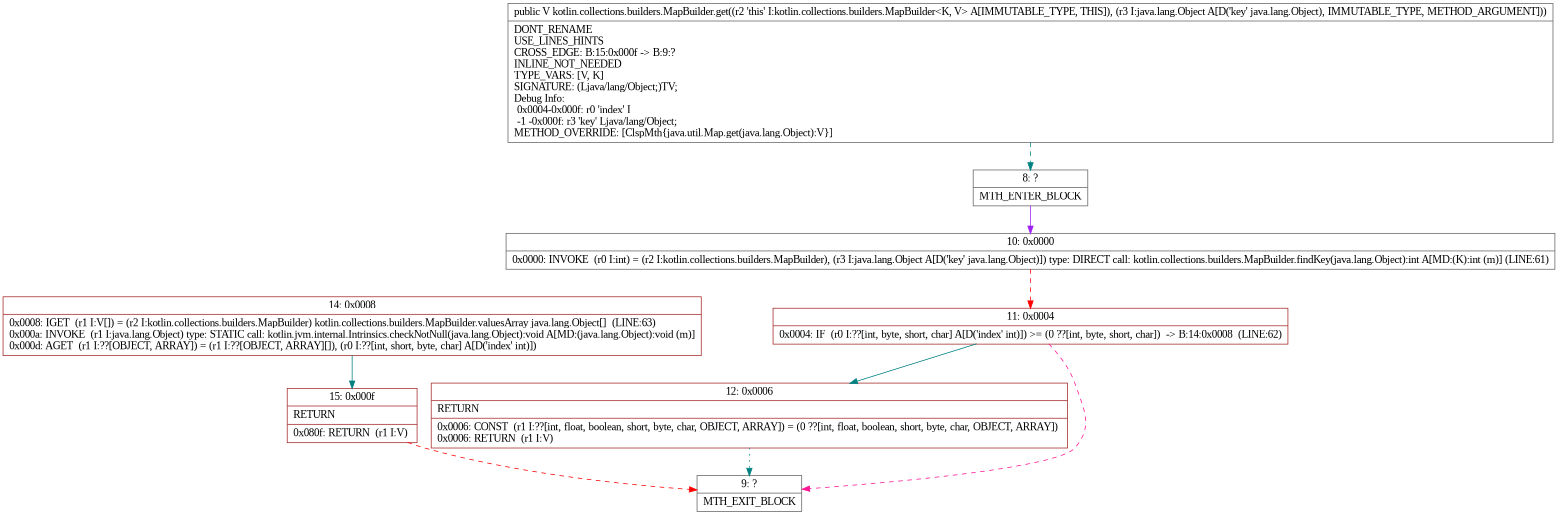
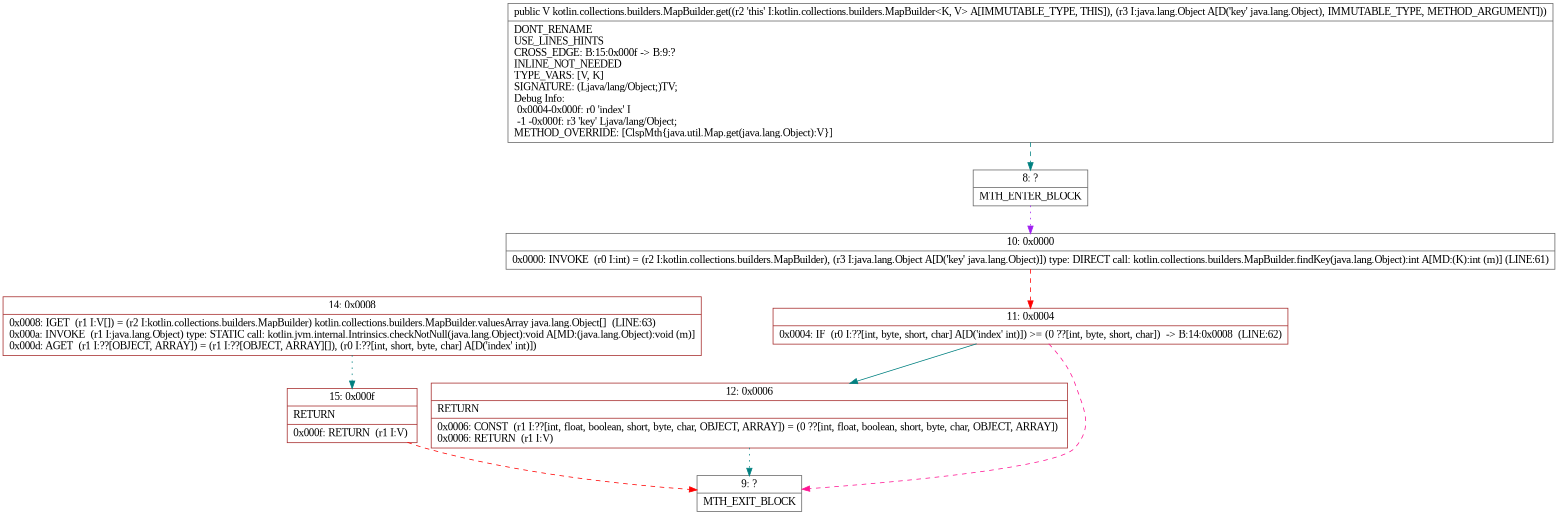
(1030, 216) -> (1030, 216)
(352, 368) -> (352, 368)
(352, 433) -> (352, 433)
